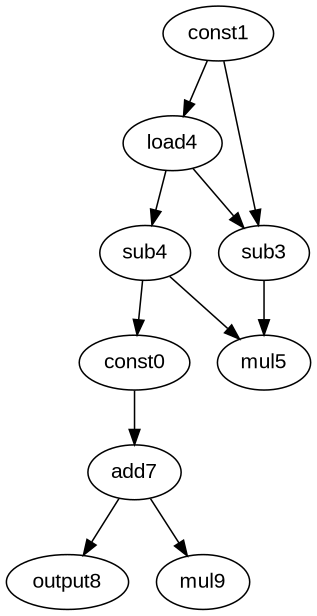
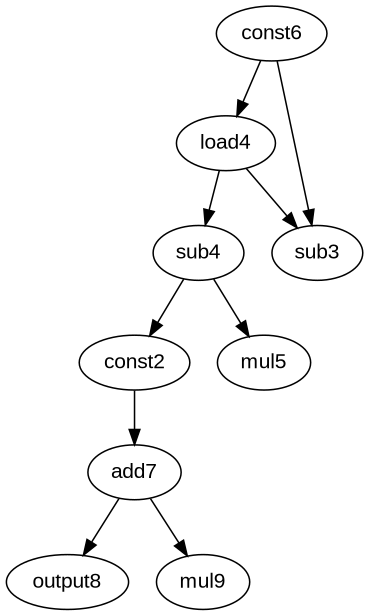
(218, 34) -> (272, 34)
(264, 300) -> none
(135, 363) -> (135, 363)
